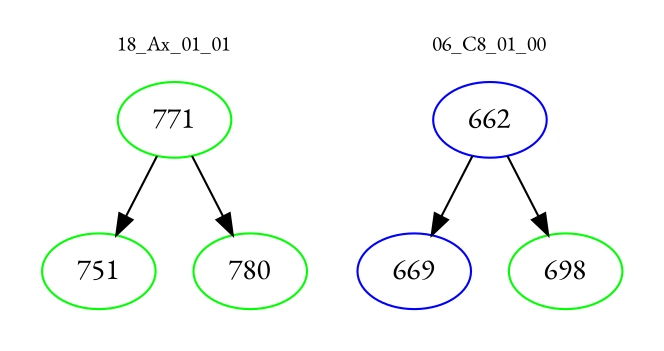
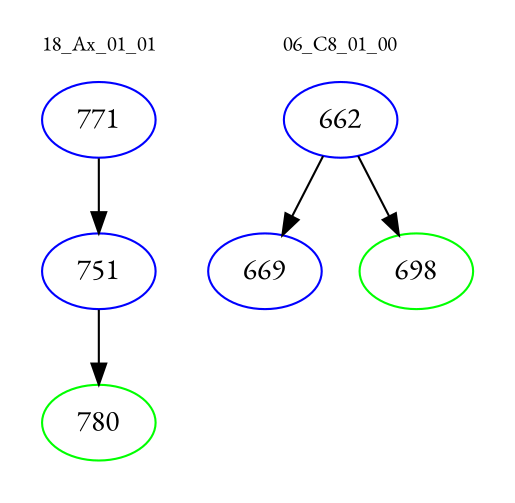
(175, 120) -> (99, 120)
(208, 186) -> (99, 337)
(99, 271) -> (99, 271)
